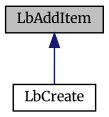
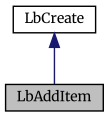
(54, 66) -> (54, 66)
